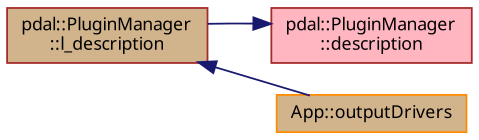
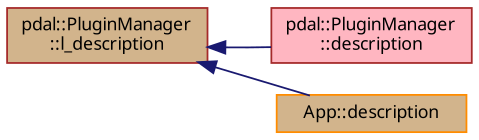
(230, 24) -> (248, 47)
(372, 114) -> (372, 114)
